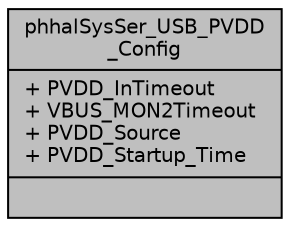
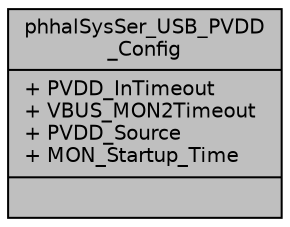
(136, 156) -> (132, 156)
